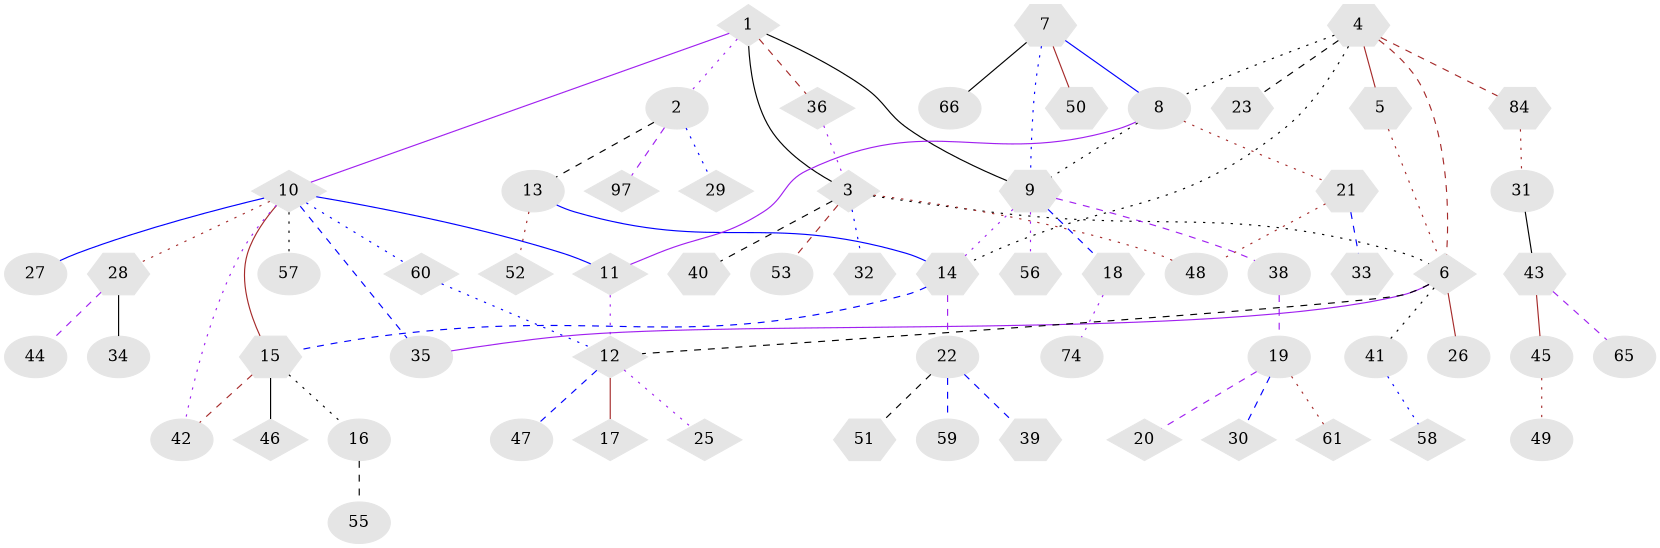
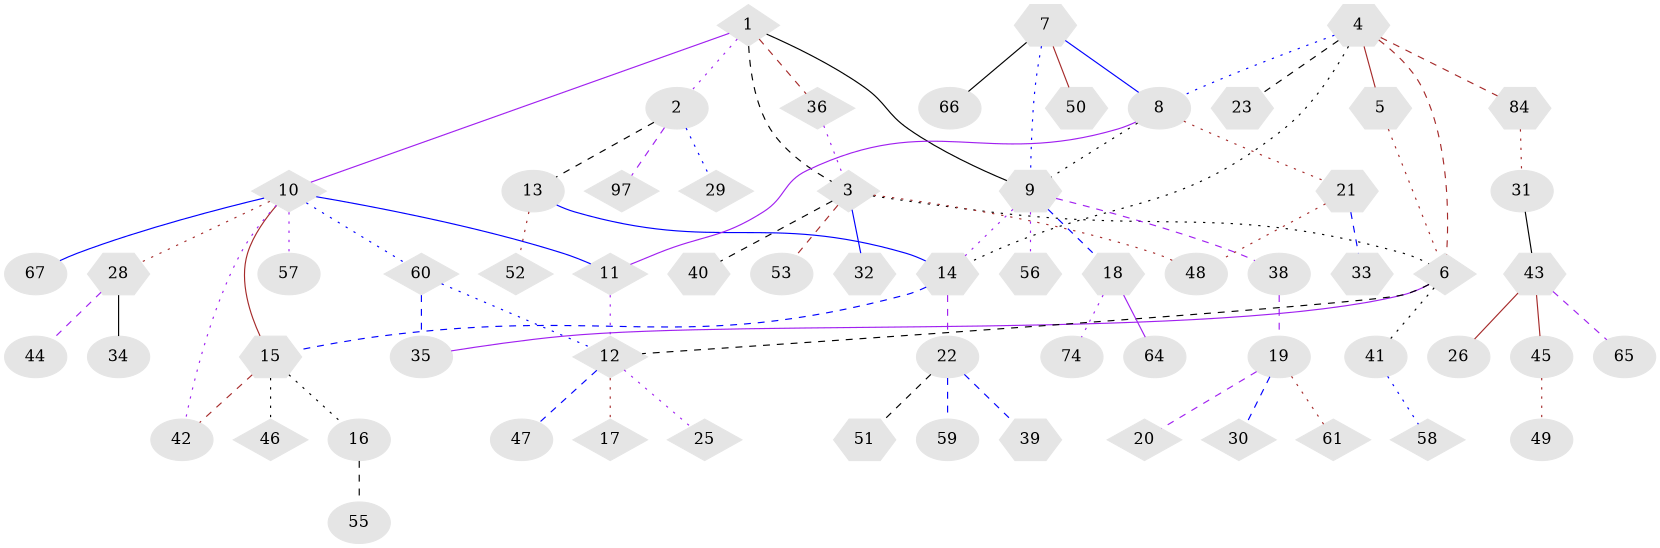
(1259, 64) -> (1259, 64)
(769, 127) -> (769, 127)
(856, 231) -> (856, 231)
(289, 233) -> (289, 233)
(354, 272) -> (421, 316)
(36, 274) -> (36, 274)
(1452, 315) -> (1496, 316)
none -> (1155, 357)
(271, 398) -> (271, 398)
(610, 398) -> (610, 398)
